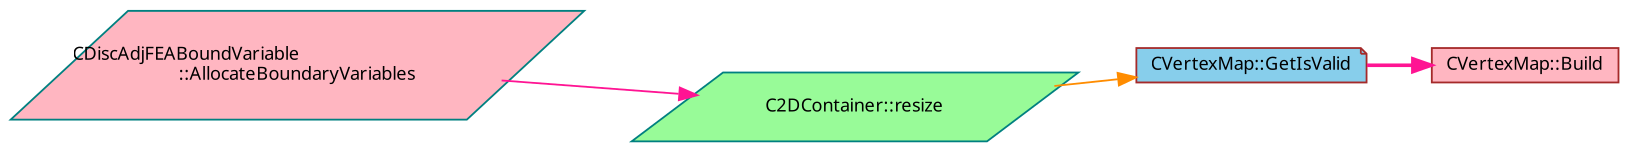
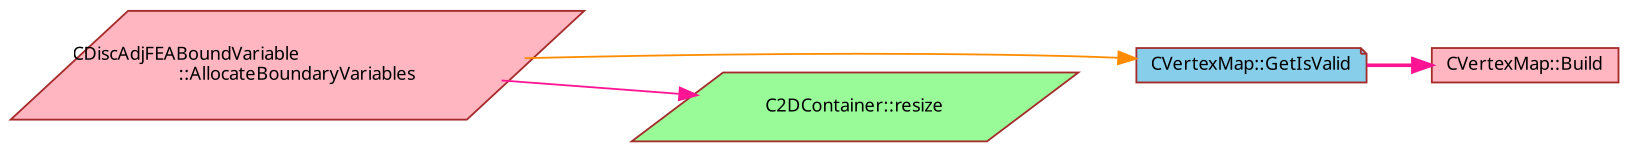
(297, 65) -> (297, 65)
(1086, 83) -> (821, 54)
(855, 107) -> (855, 107)
